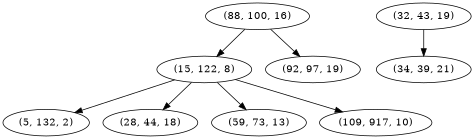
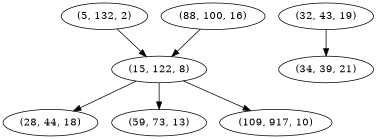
(313, 69) -> none
(128, 95) -> (129, 40)
